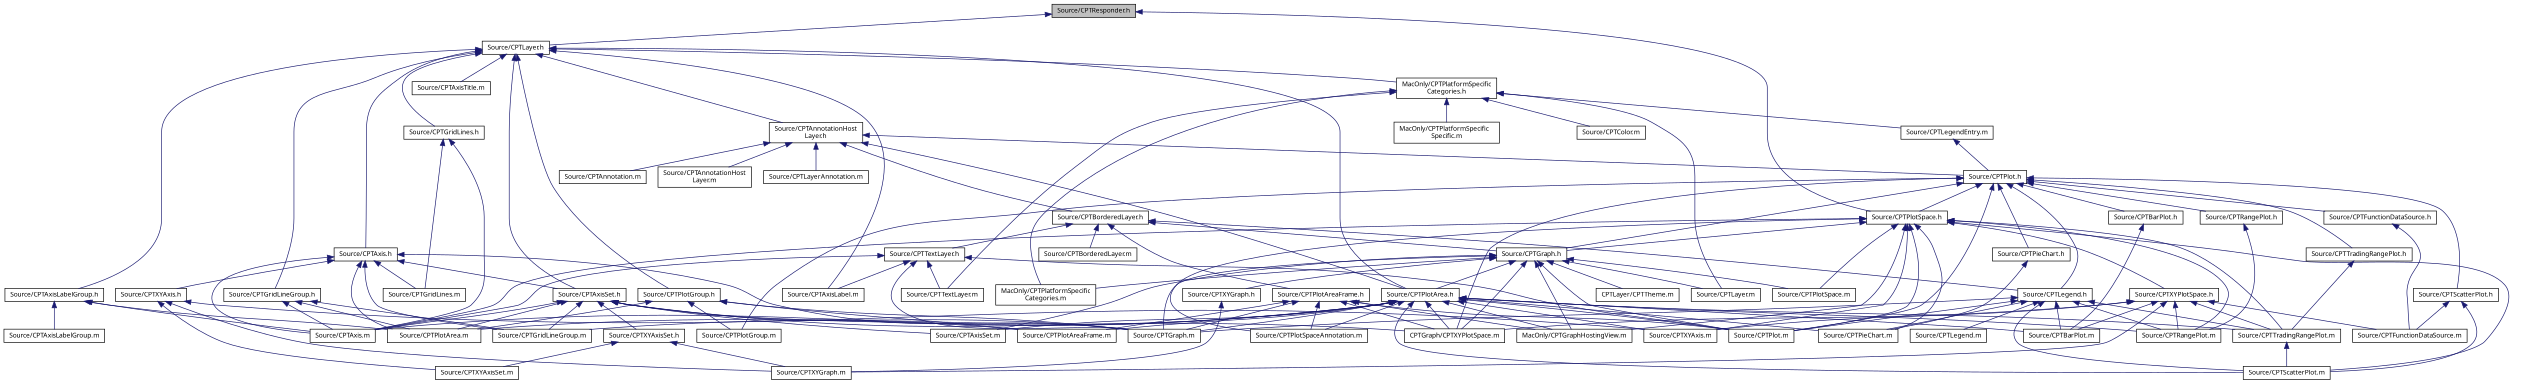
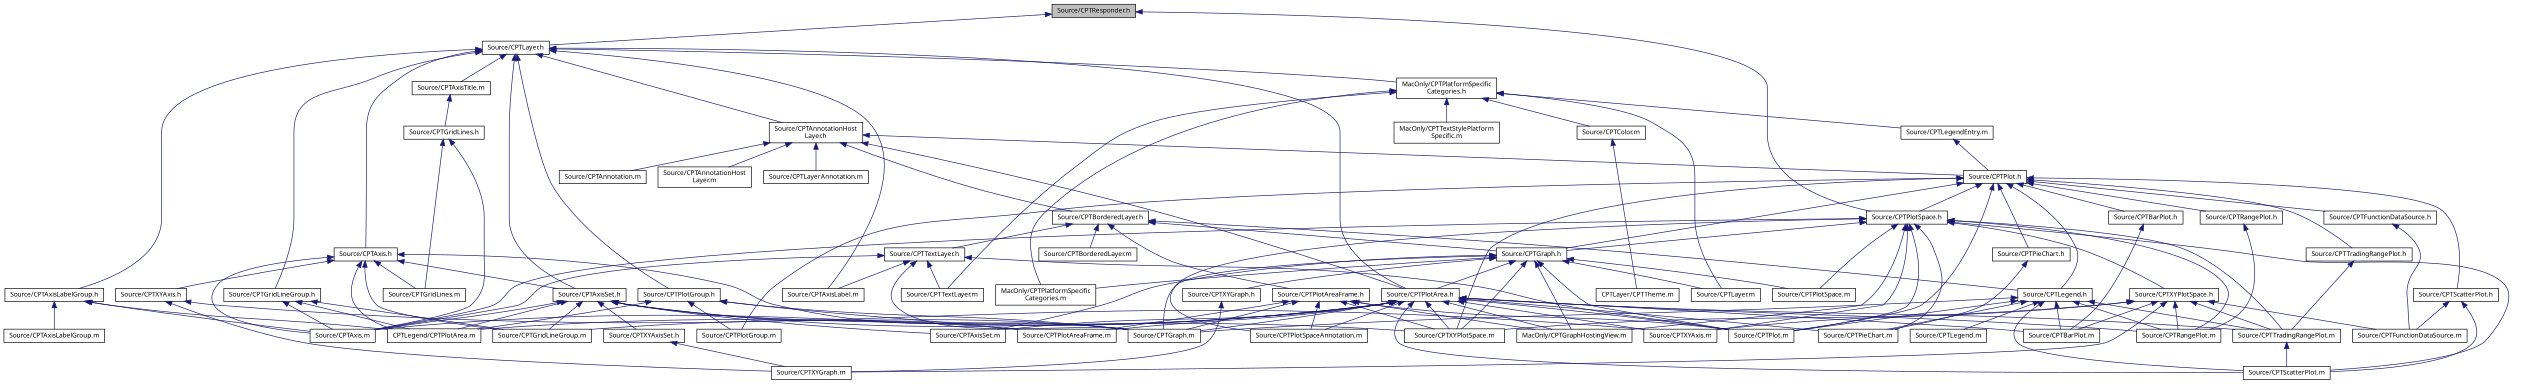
(404, 82) -> (447, 114)
(1447, 133) -> (1447, 133)
(1588, 276) -> (1625, 217)
(434, 336) -> (434, 336)
(1455, 336) -> (1455, 336)
(477, 373) -> none
